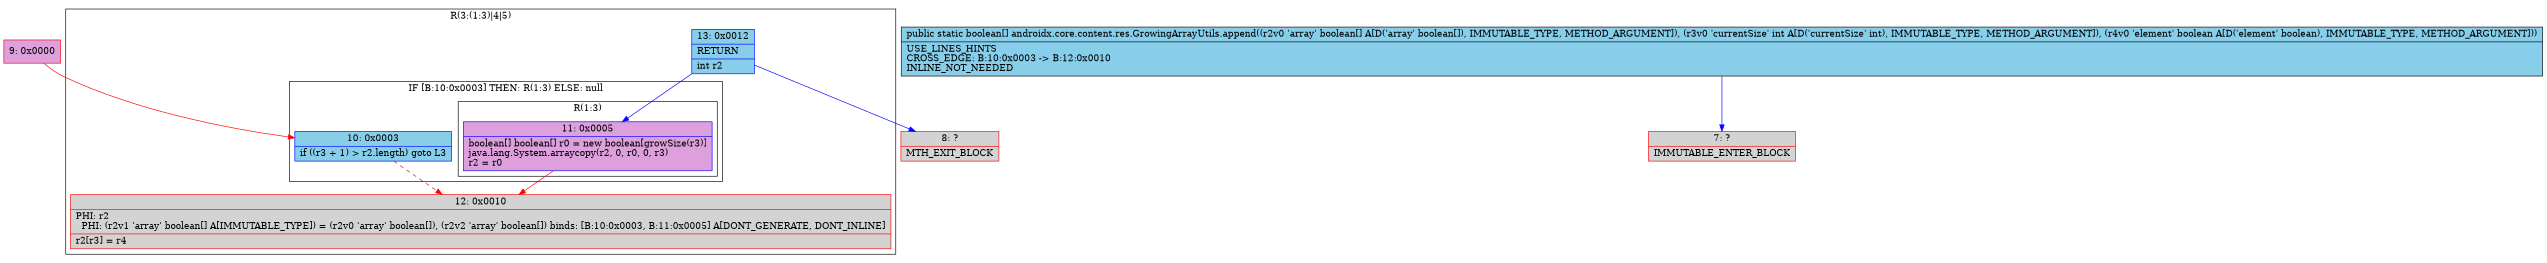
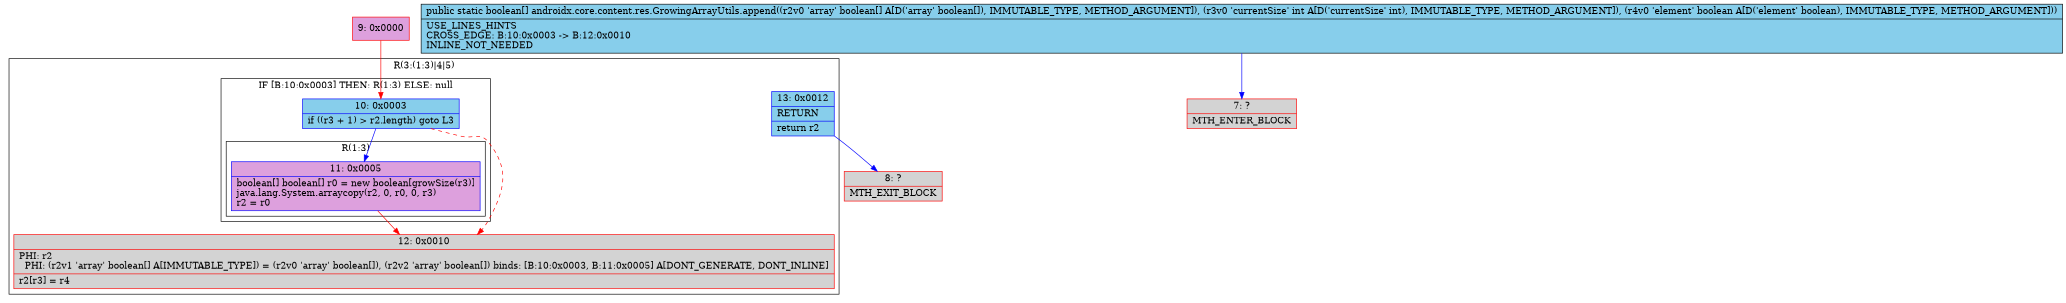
(710, 66) -> (798, 128)
(660, 96) -> (370, 146)
(1722, 153) -> (1242, 121)
